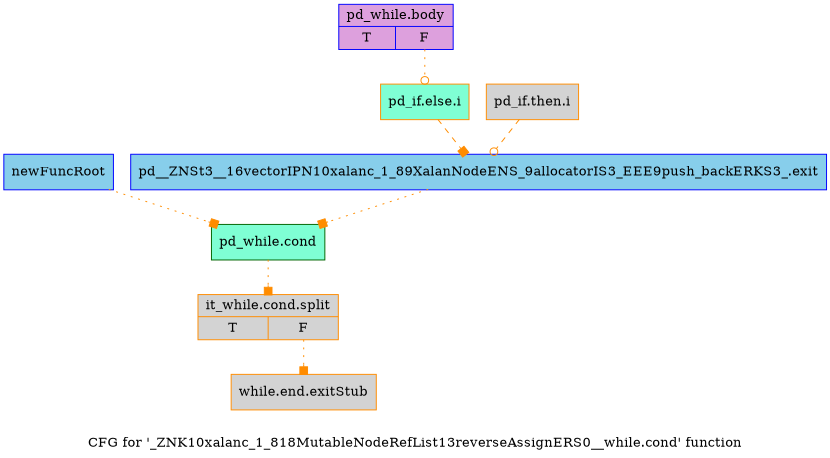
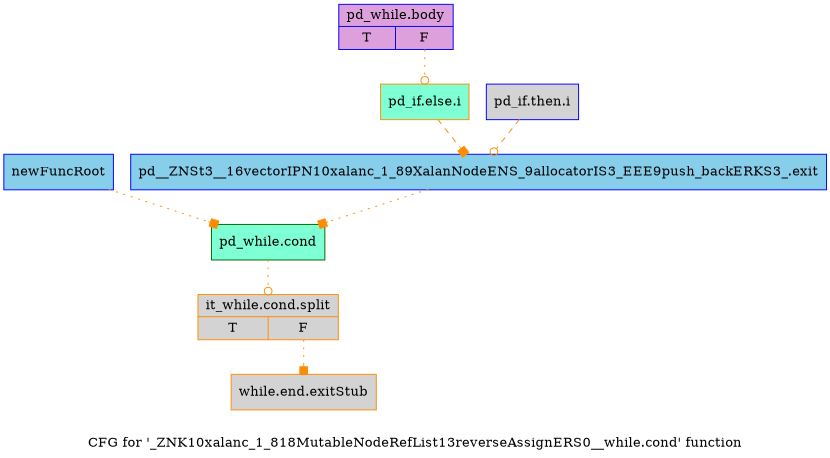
(532, 102) -> (532, 102)
(268, 273) -> (268, 273)
